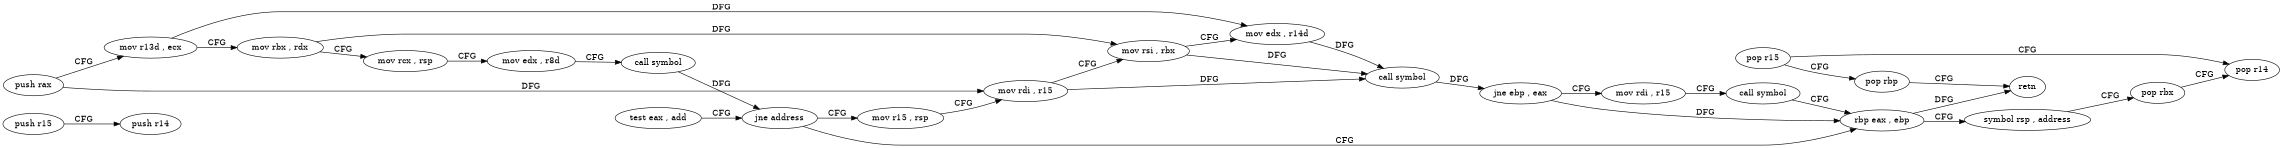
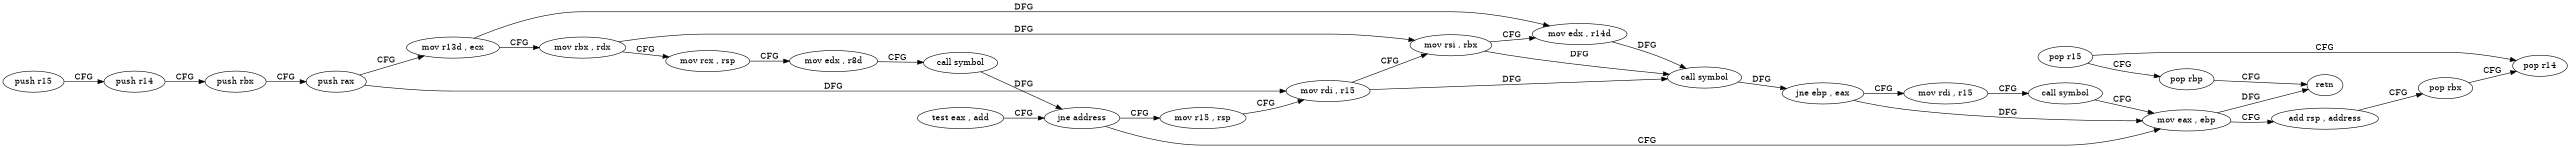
none -> (236, 82)
(1882, 120) -> (2187, 120)
(2028, 120) -> (2325, 119)
